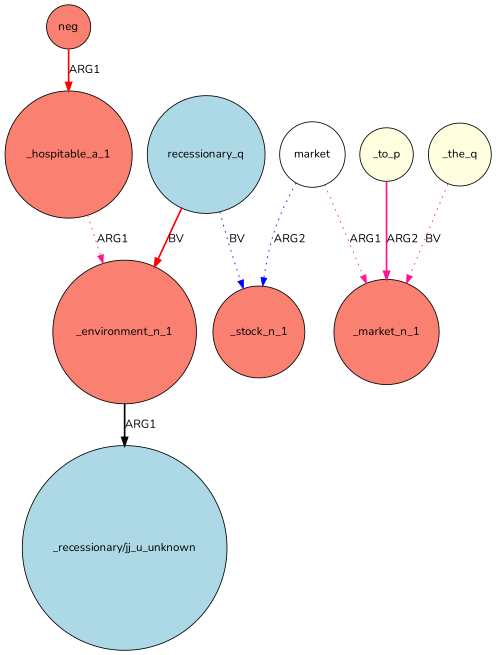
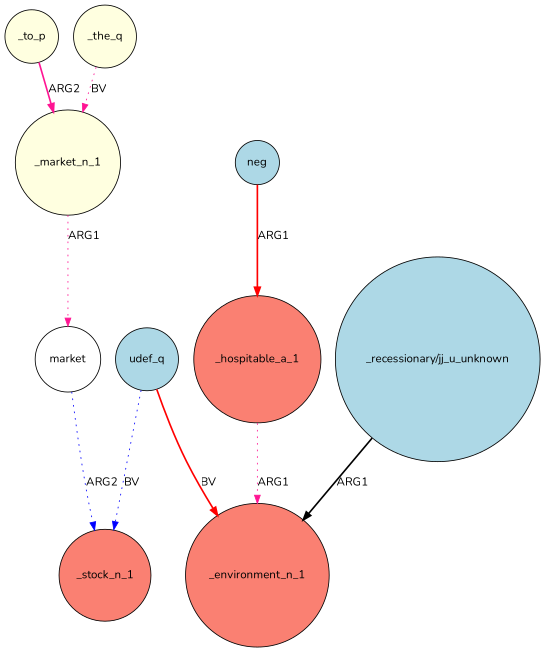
(69, 27) -> (257, 163)
(206, 155) -> (147, 359)
(344, 230) -> (68, 267)
(387, 332) -> (68, 163)
(125, 421) -> (340, 476)
